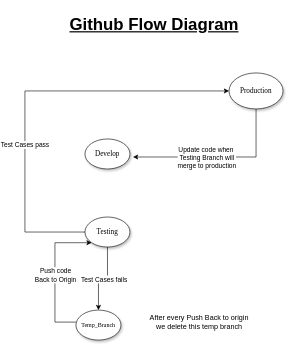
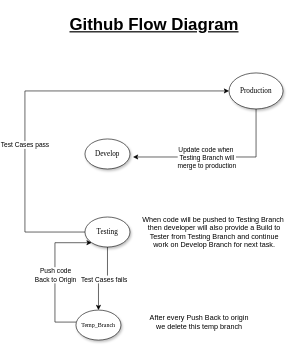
none -> (214, 232)
